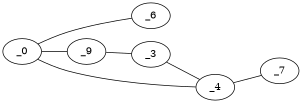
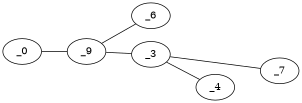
(84, 28) -> (119, 34)
(248, 79) -> (215, 63)
(115, 80) -> none
